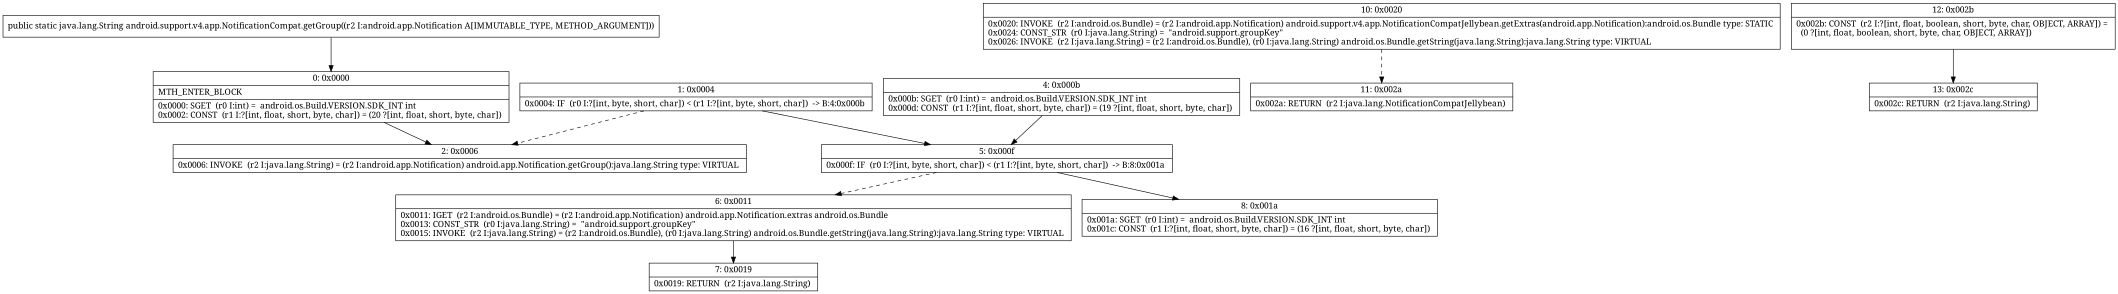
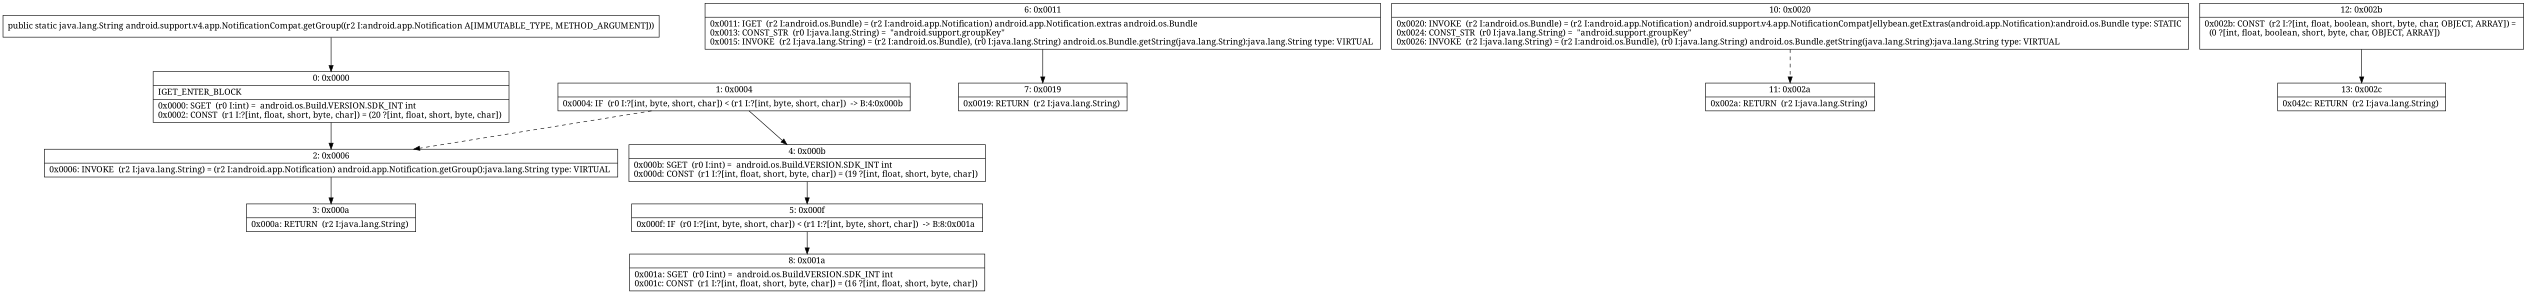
(200, 92) -> (200, 92)
(1382, 104) -> (1790, 104)
(1953, 104) -> (2362, 104)
(843, 127) -> (766, 126)
(889, 183) -> none
none -> (331, 218)
